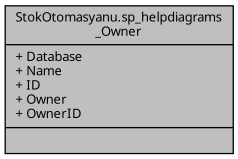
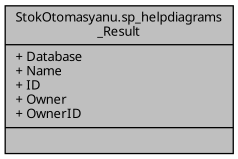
(119, 32) -> (119, 32)
